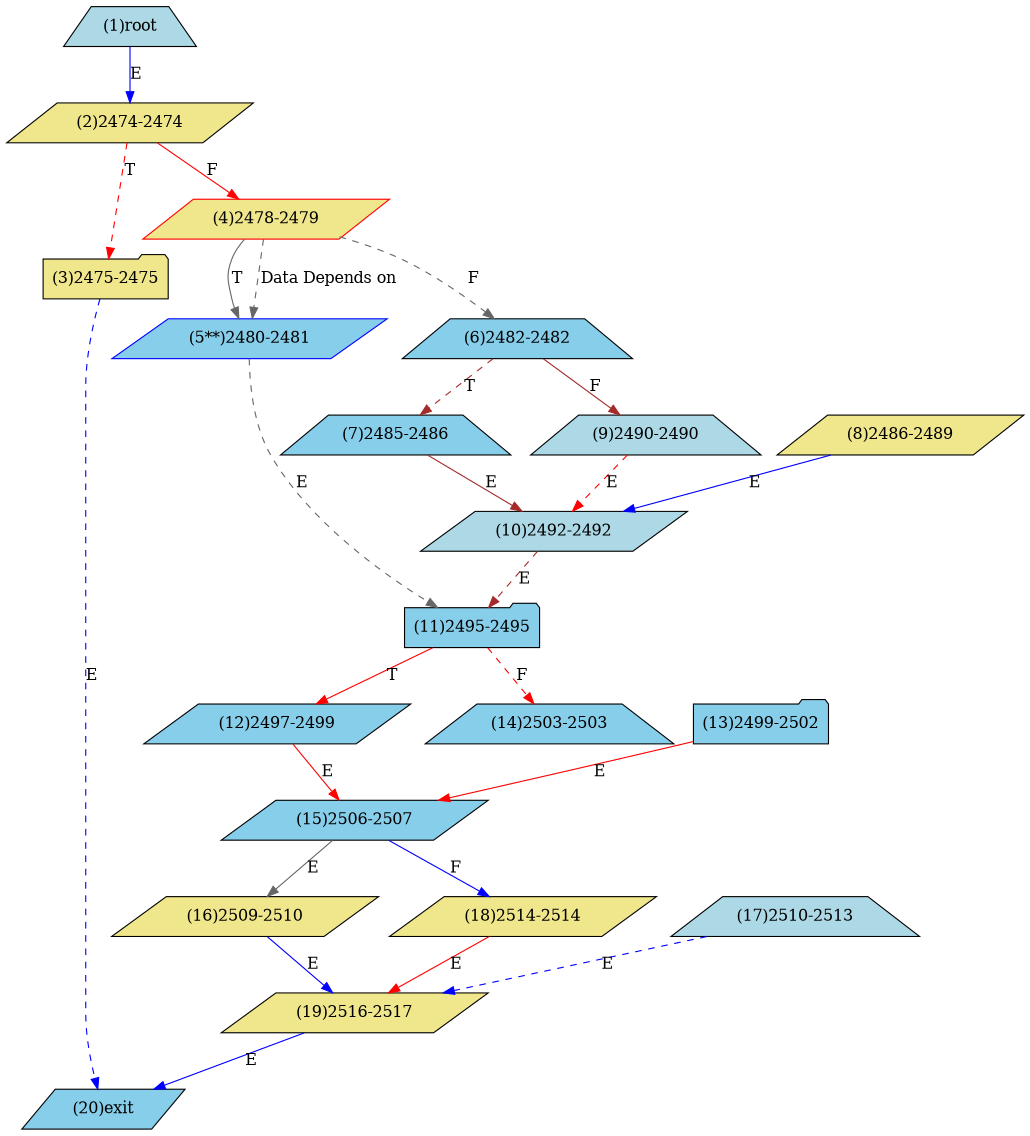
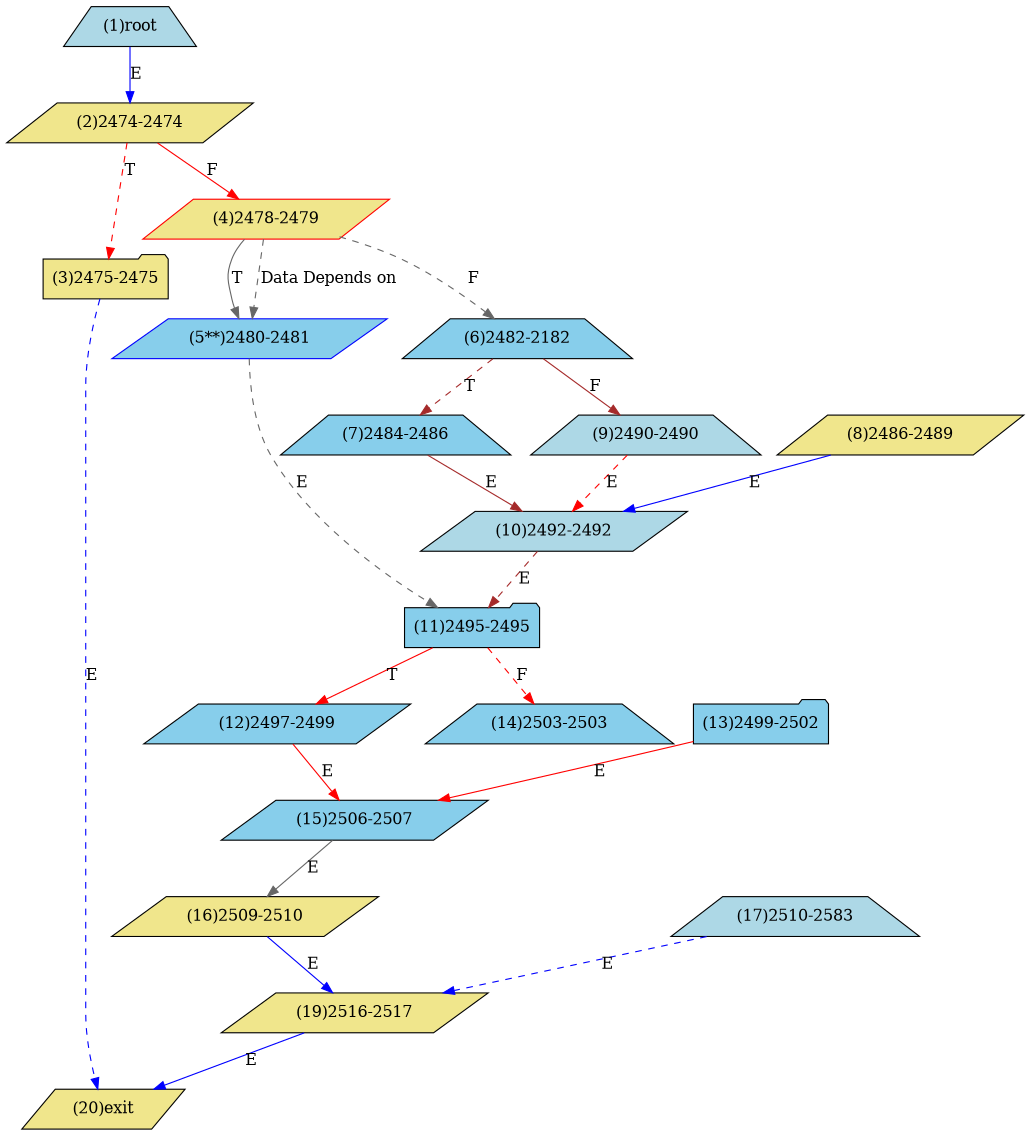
(517, 339) -> (517, 339)
(396, 435) -> (396, 435)
(523, 917) -> none
(795, 917) -> (795, 917)
(103, 1109) -> (103, 1109)
